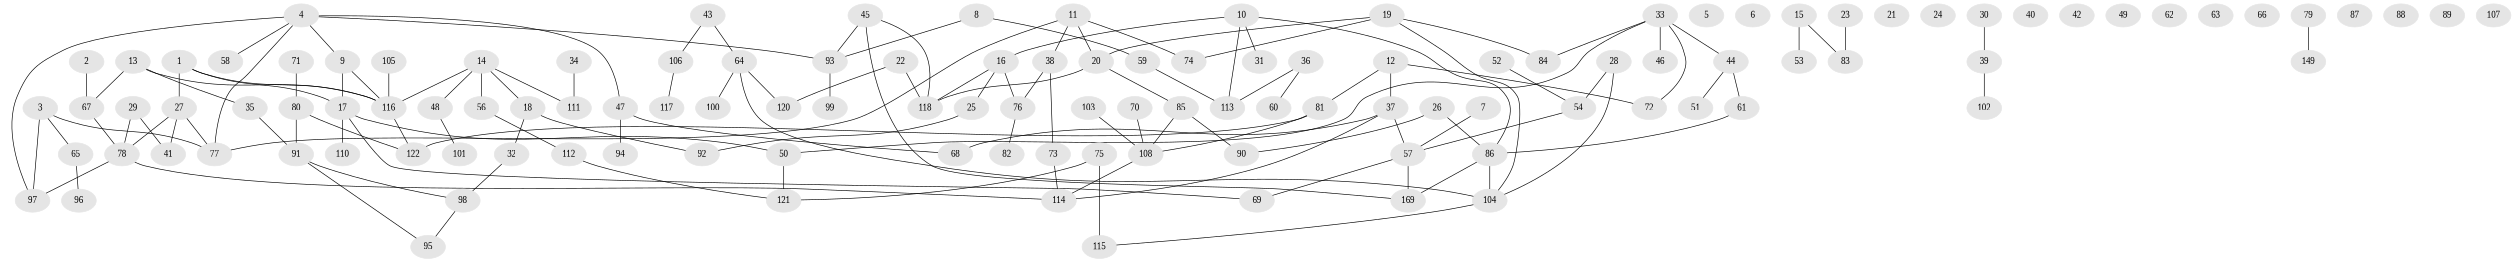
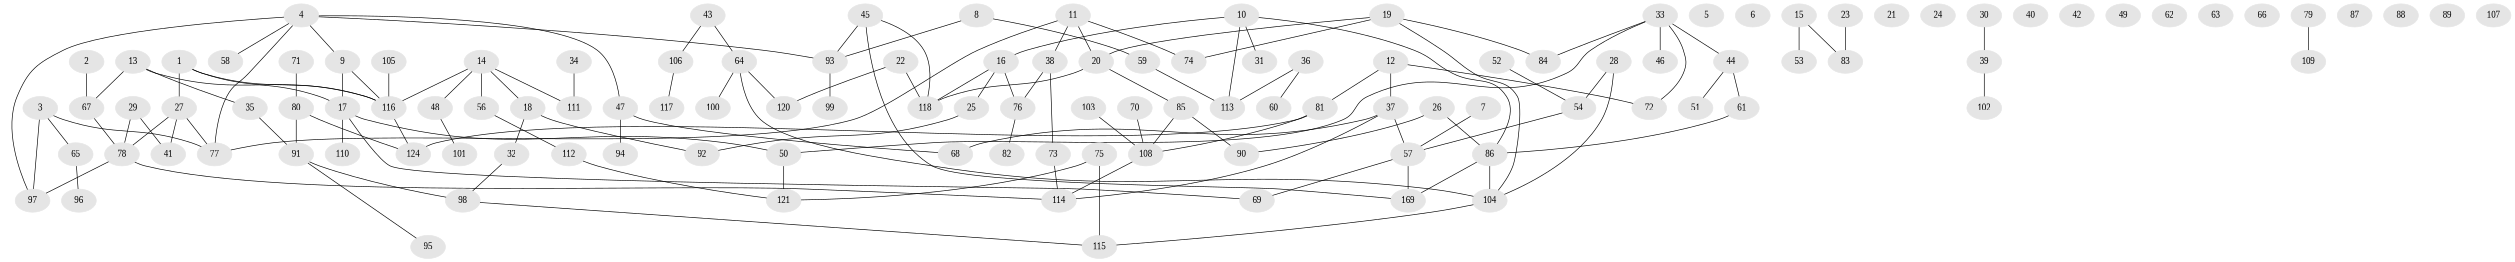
(2308, 62) -> (2308, 62)
(413, 154) -> (413, 154)
(445, 224) -> (781, 224)
